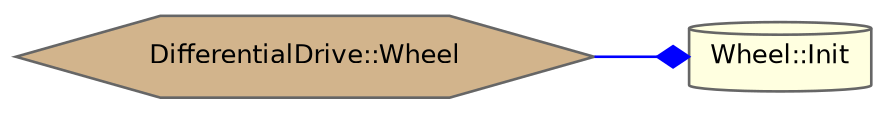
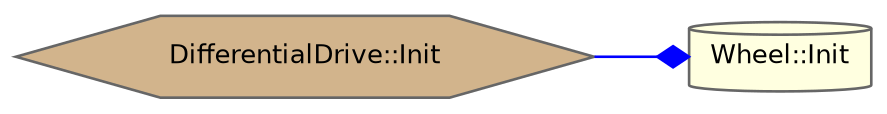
(305, 57) -> (305, 57)
